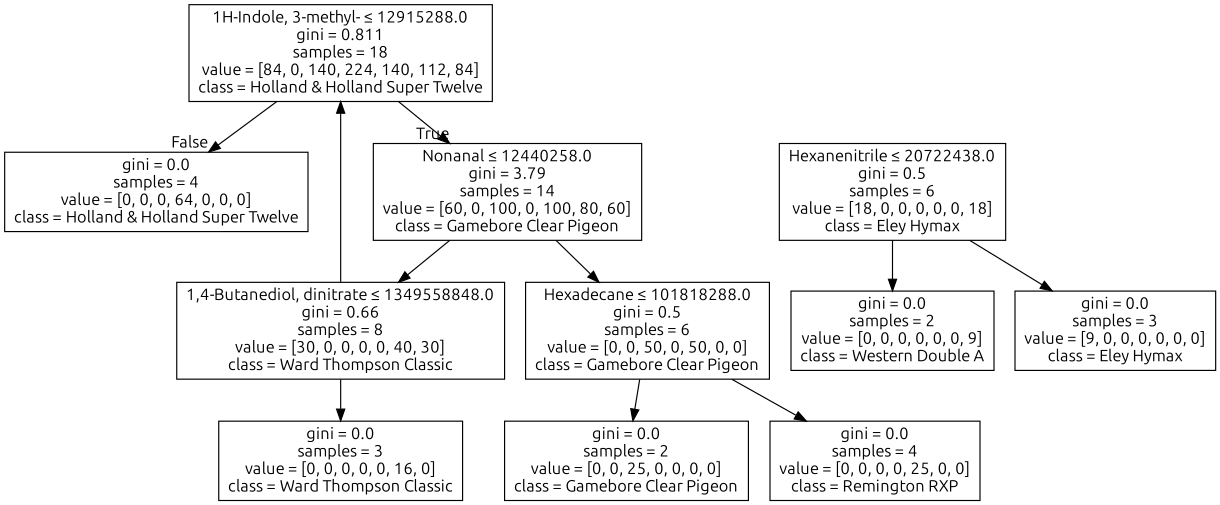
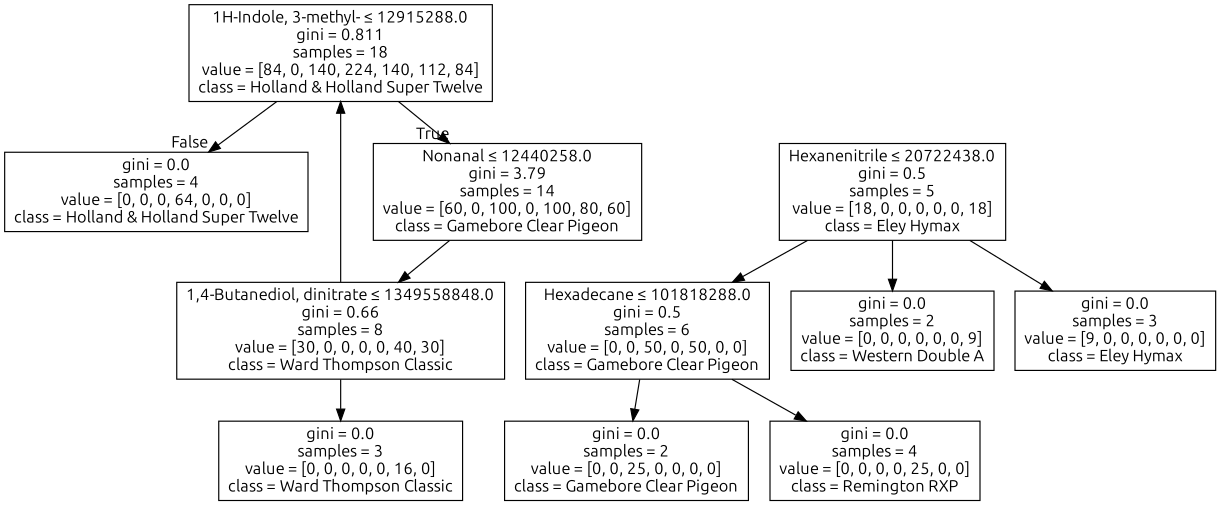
(892, 191) -> (892, 191)
(573, 257) -> (775, 258)
